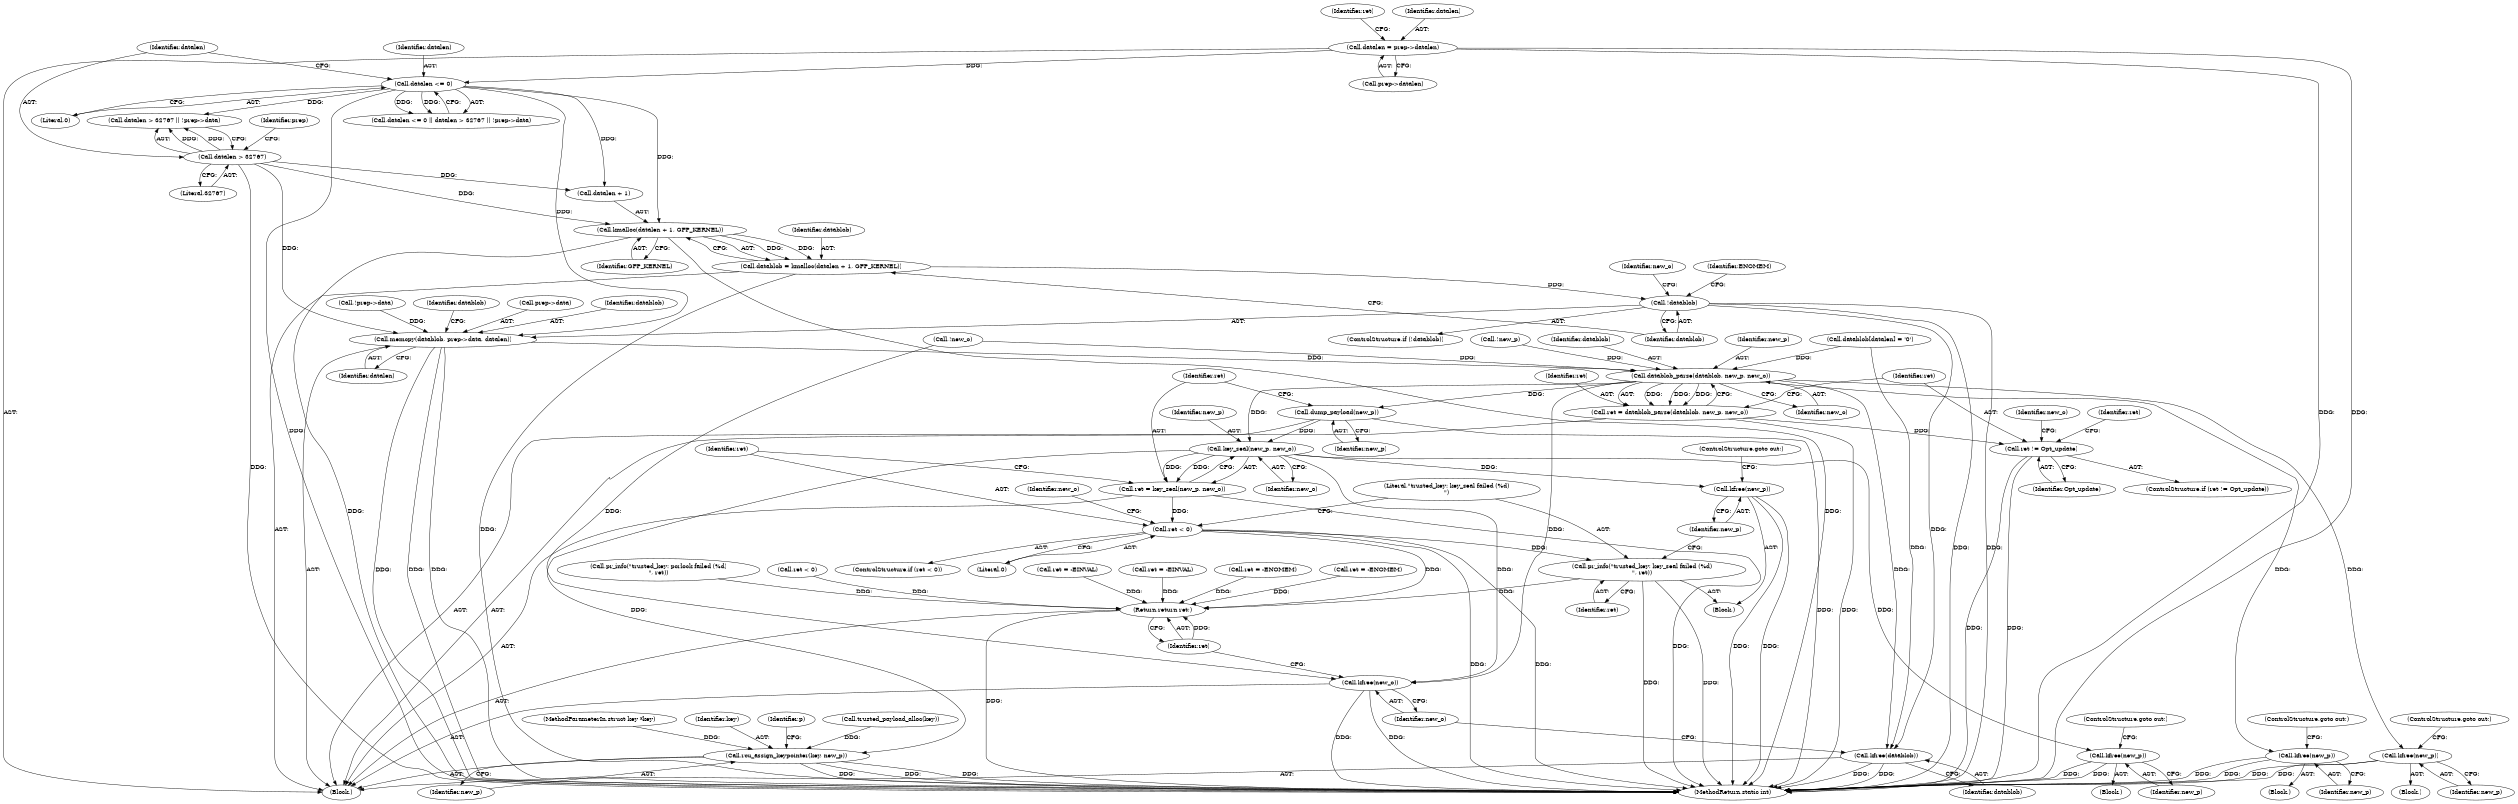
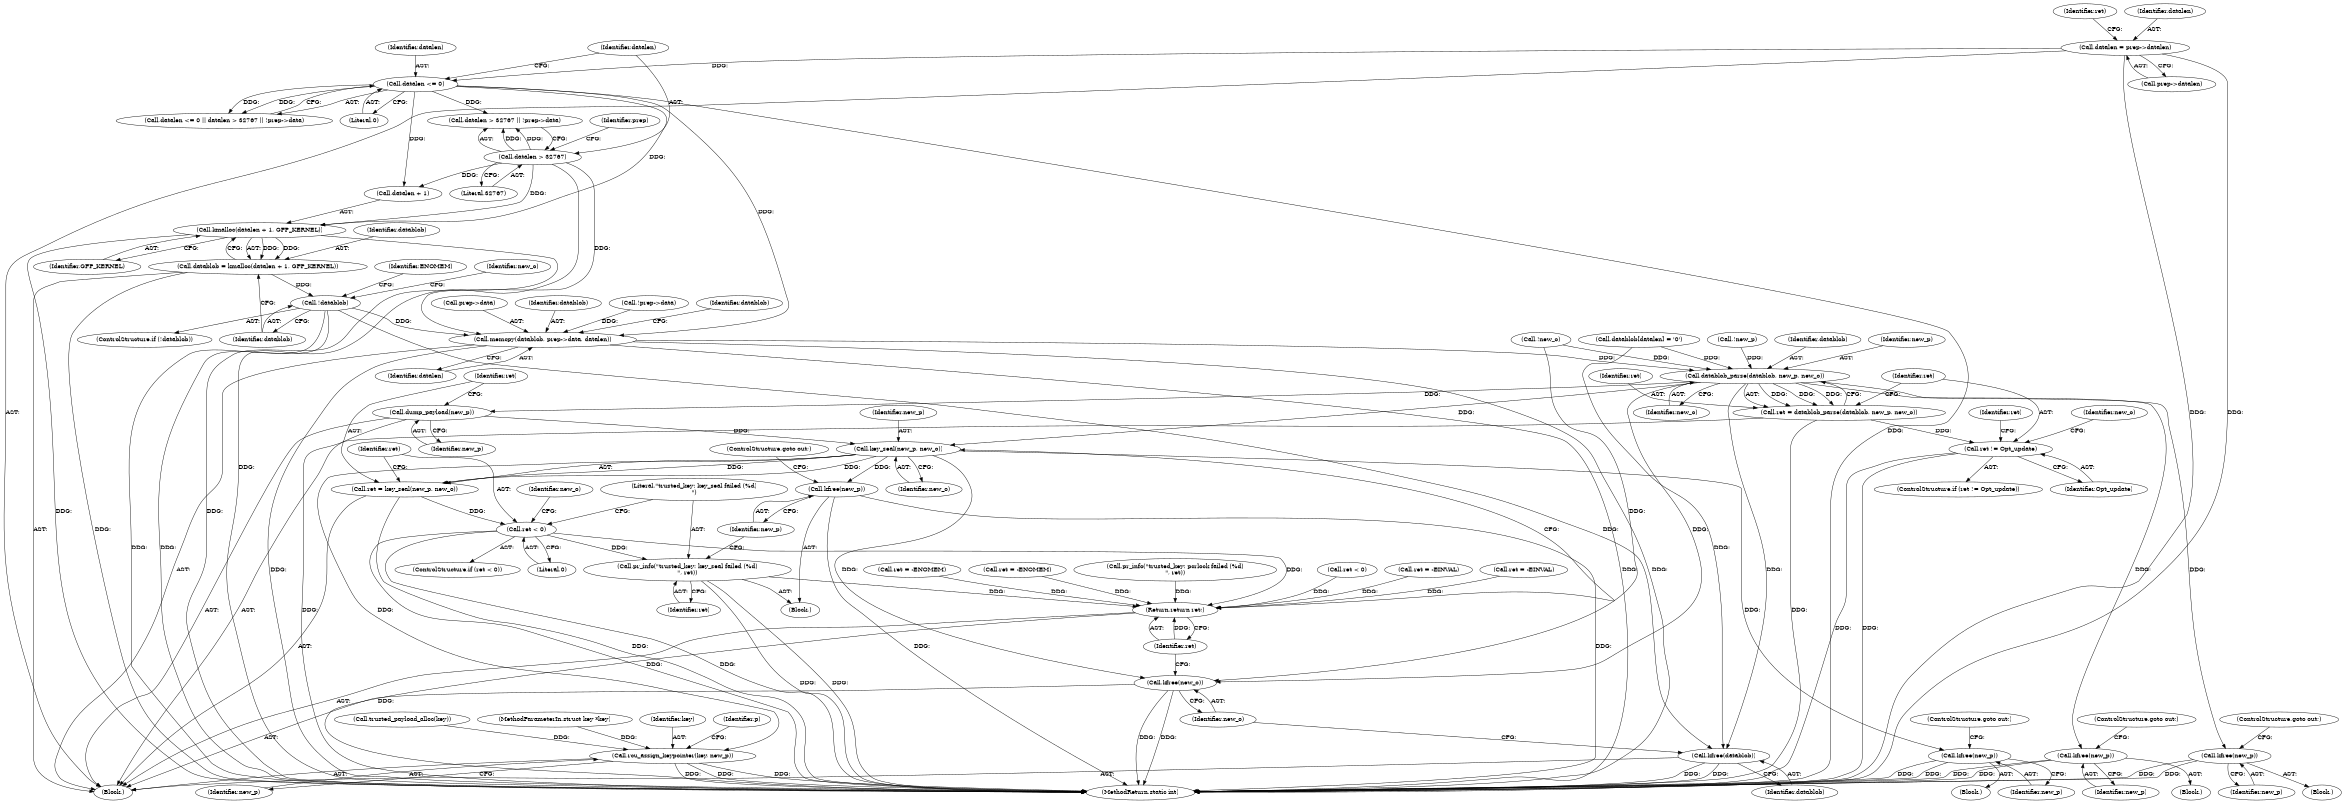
(1239, 322) -> (404, 322)
(1211, 471) -> (1500, 517)
